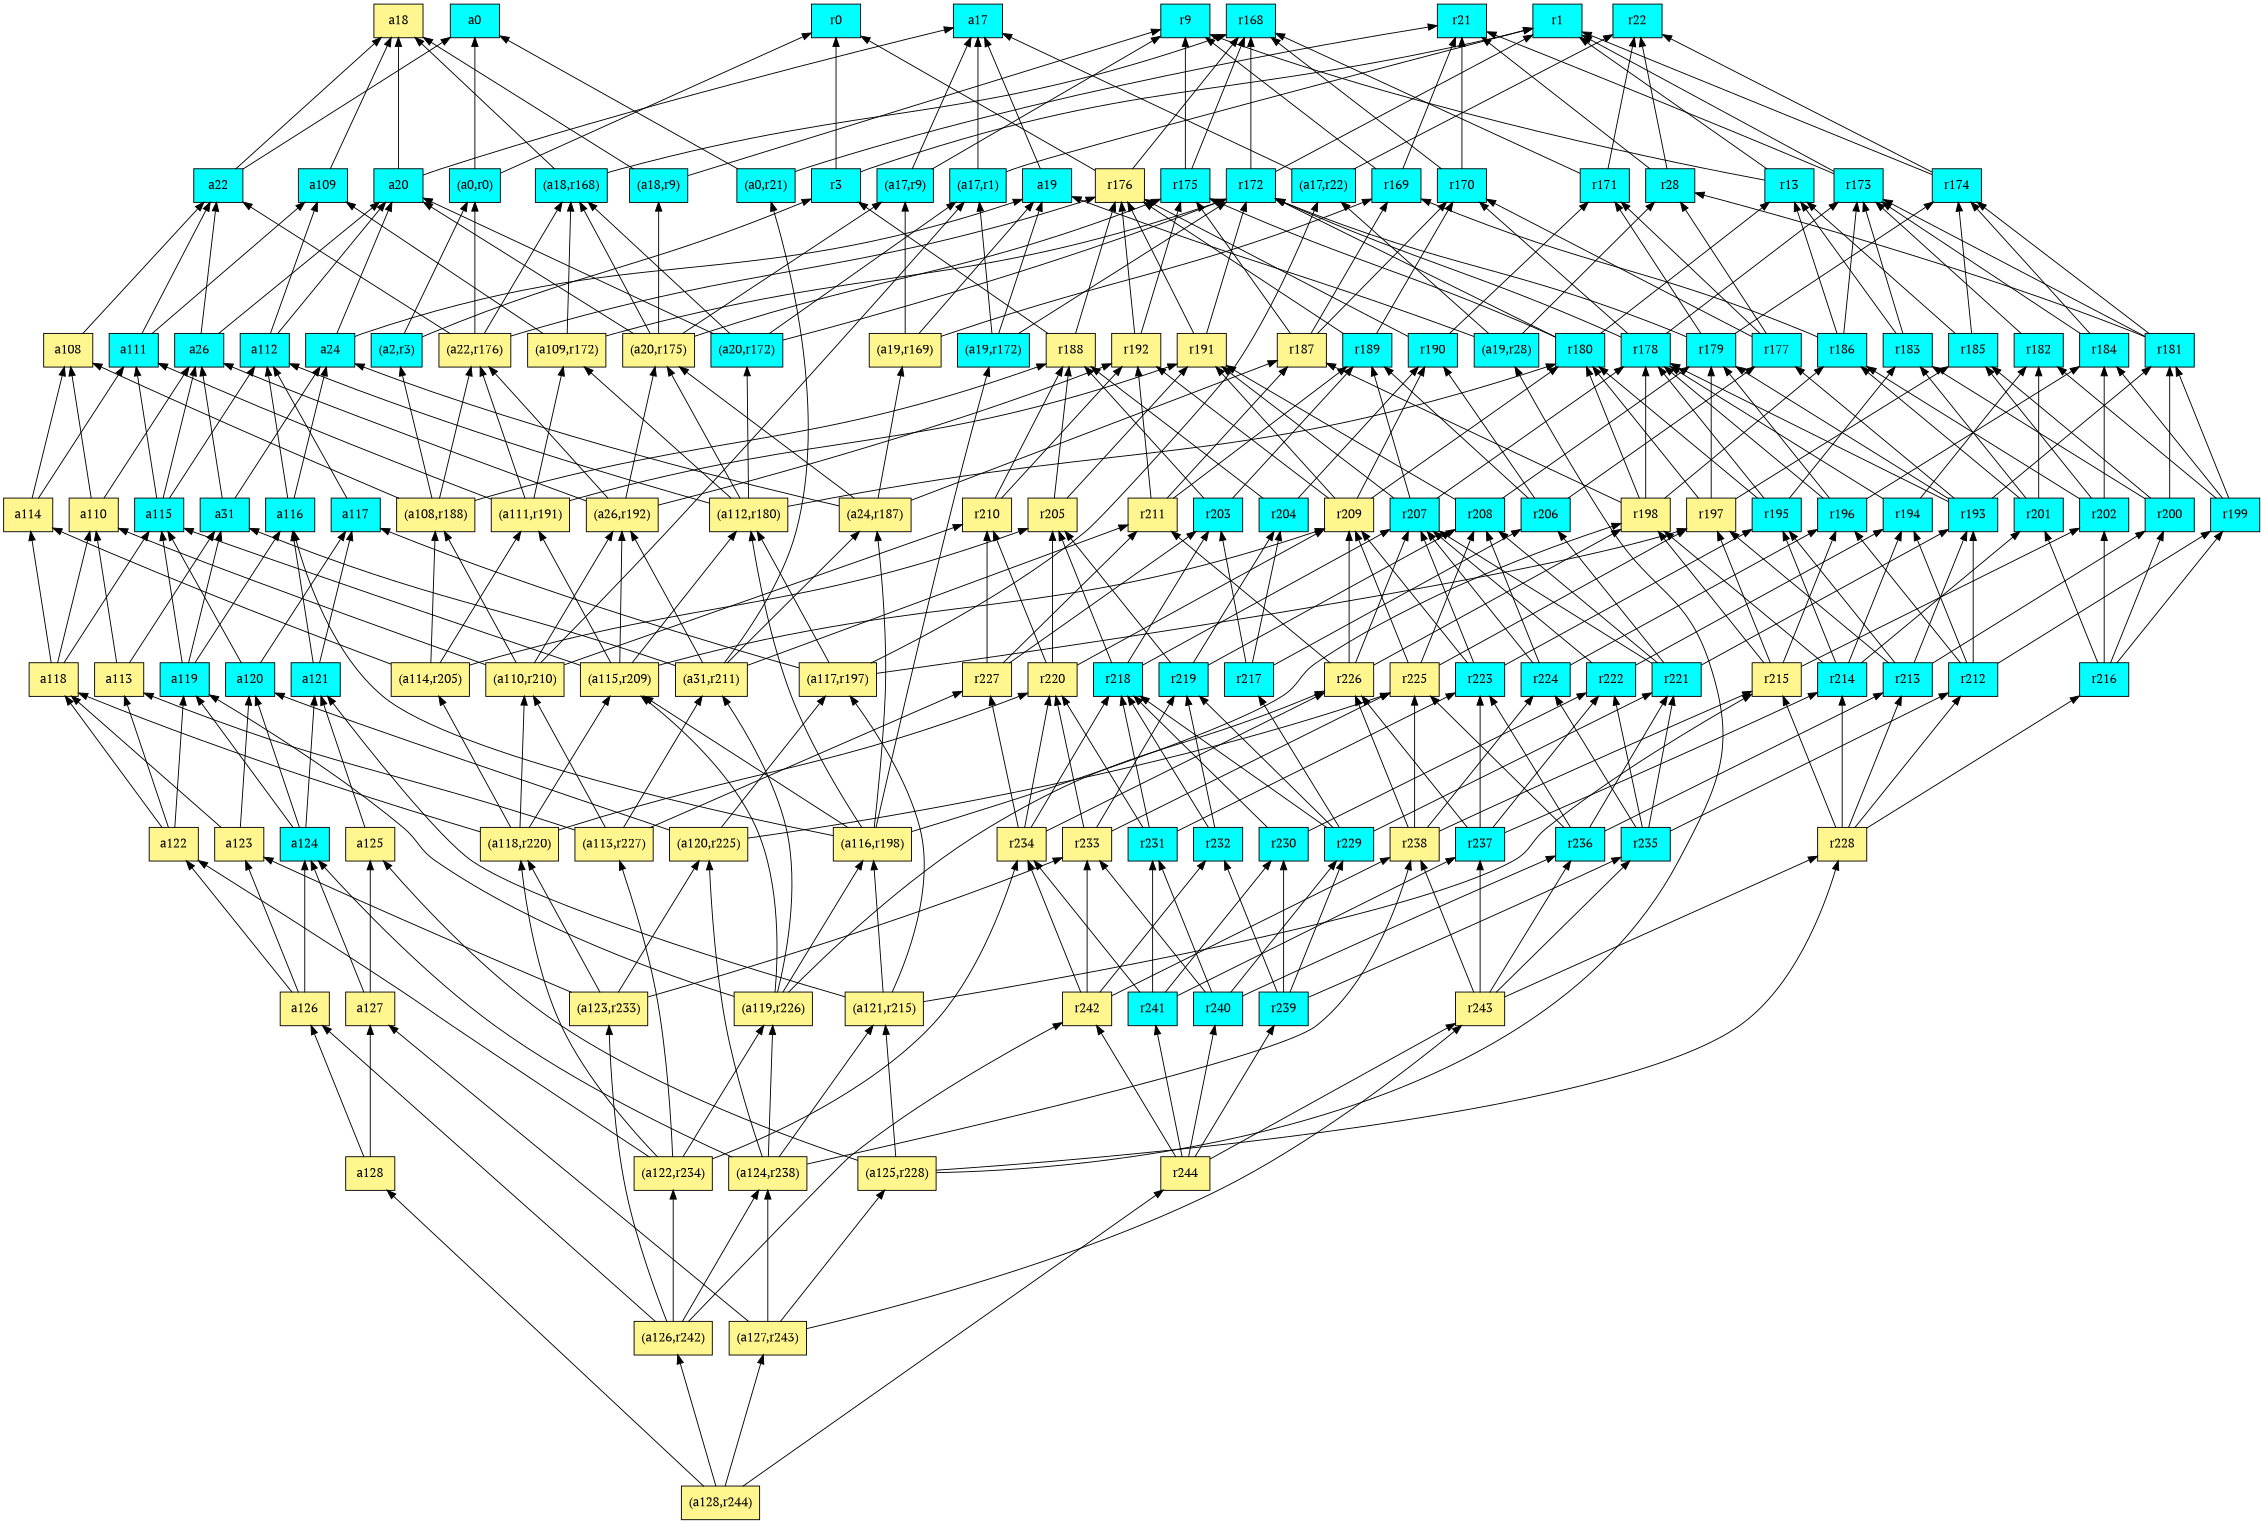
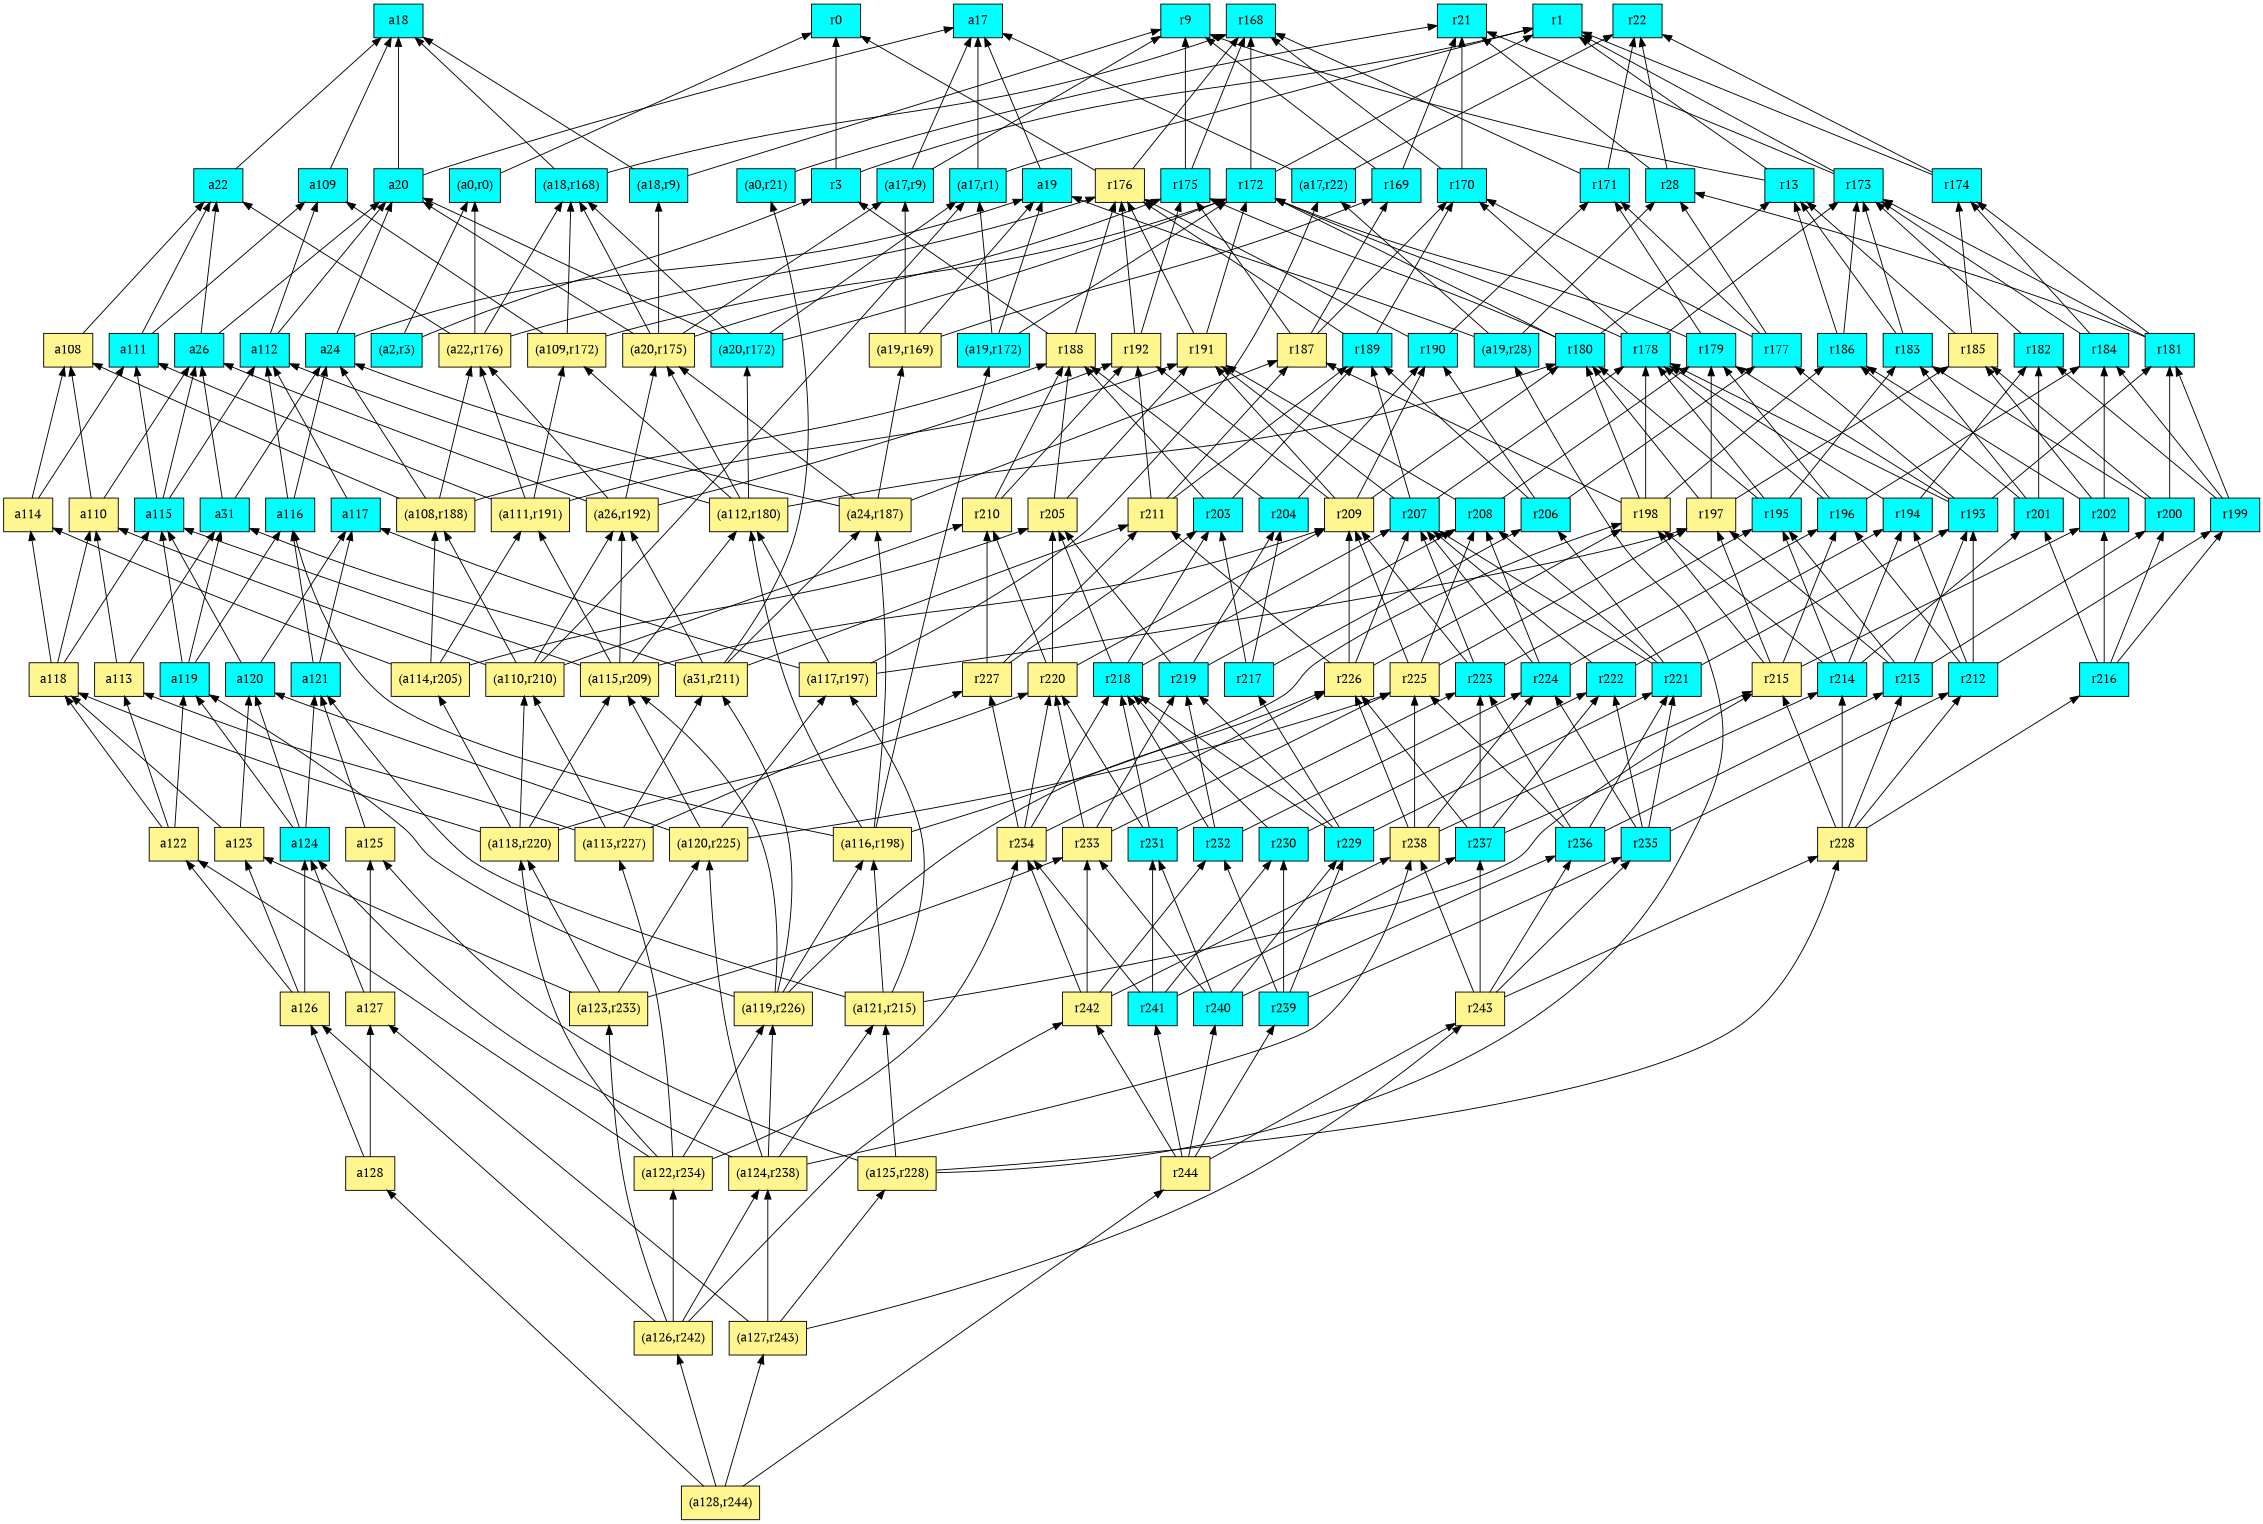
(398, 21) -> (398, 21)
(475, 21) -> none
(1830, 271) -> none
(1653, 278) -> none
(1973, 350) -> (1973, 350)
(416, 431) -> (386, 437)
(750, 764) -> (668, 769)
none -> (1371, 767)
